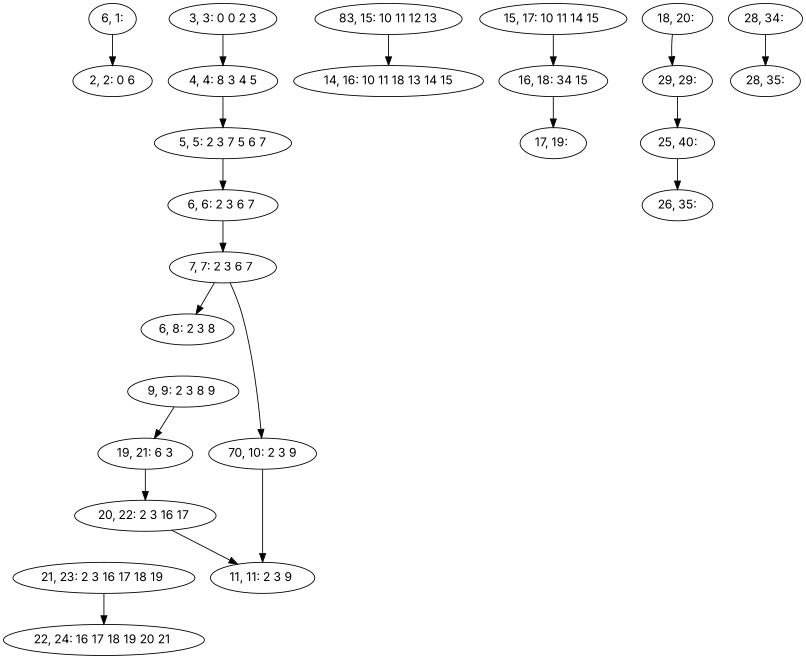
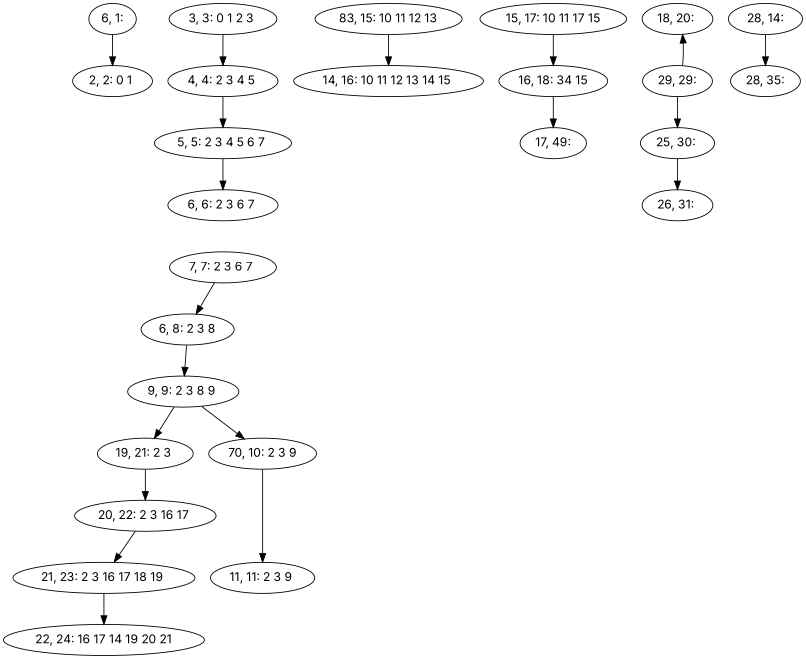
(223, 19) -> (223, 19)
(553, 19) -> (553, 19)
(765, 19) -> (765, 19)
(672, 46) -> (683, 54)
(113, 81) -> (113, 81)
(223, 81) -> (223, 81)
(389, 81) -> (389, 81)
(223, 143) -> (223, 143)
(553, 143) -> (553, 143)
(677, 143) -> (677, 143)
(677, 205) -> (677, 205)
(223, 232) -> none
(251, 355) -> (220, 420)
none -> (186, 356)
(145, 454) -> (145, 454)
(201, 545) -> (127, 543)
(104, 640) -> (104, 640)
